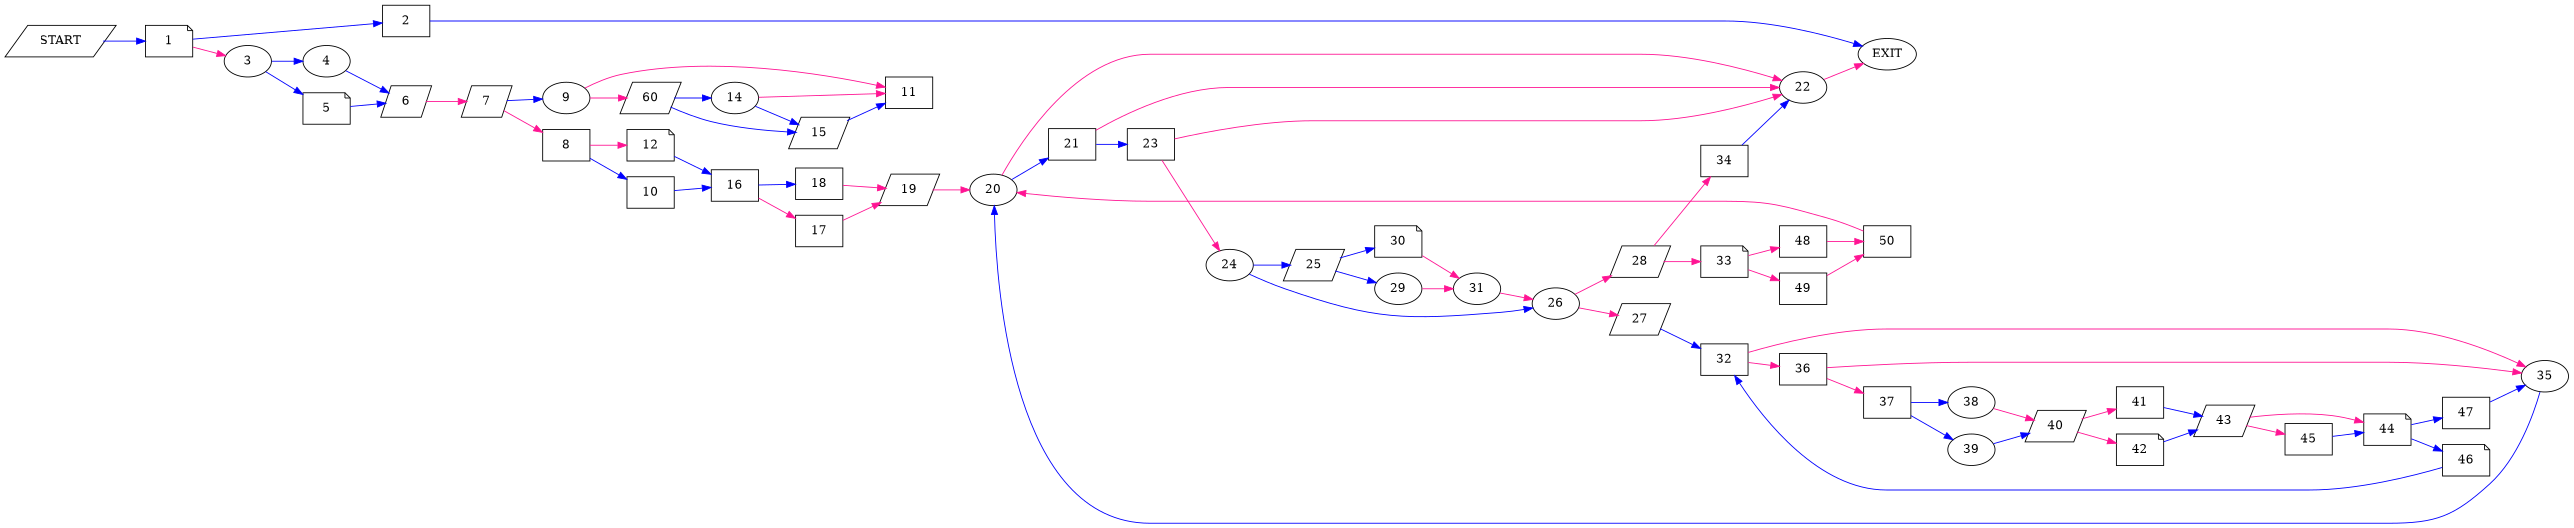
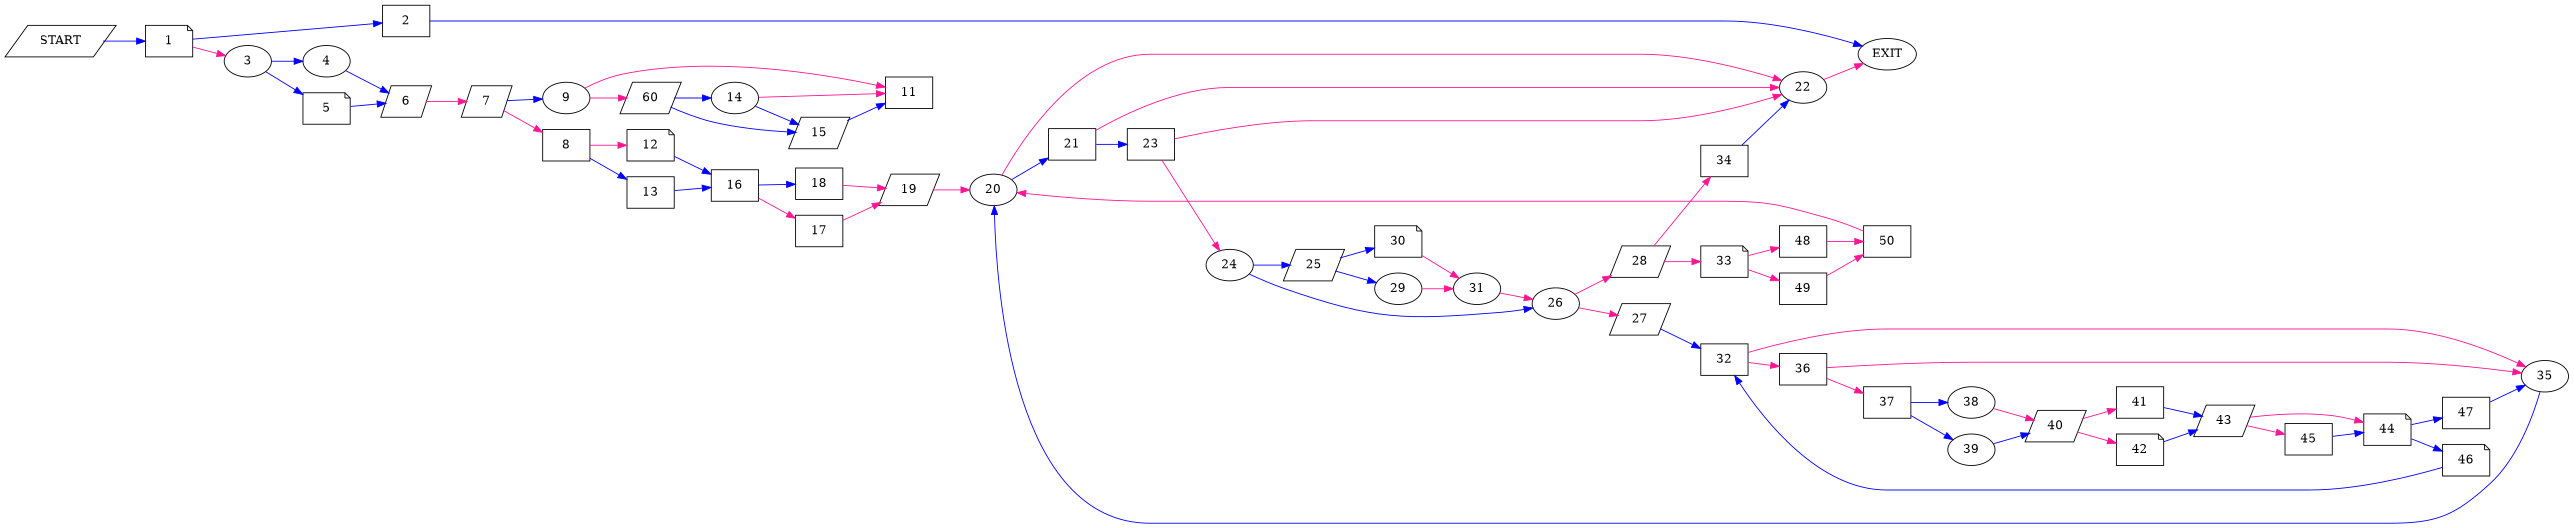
(651, 192) -> (651, 192)
